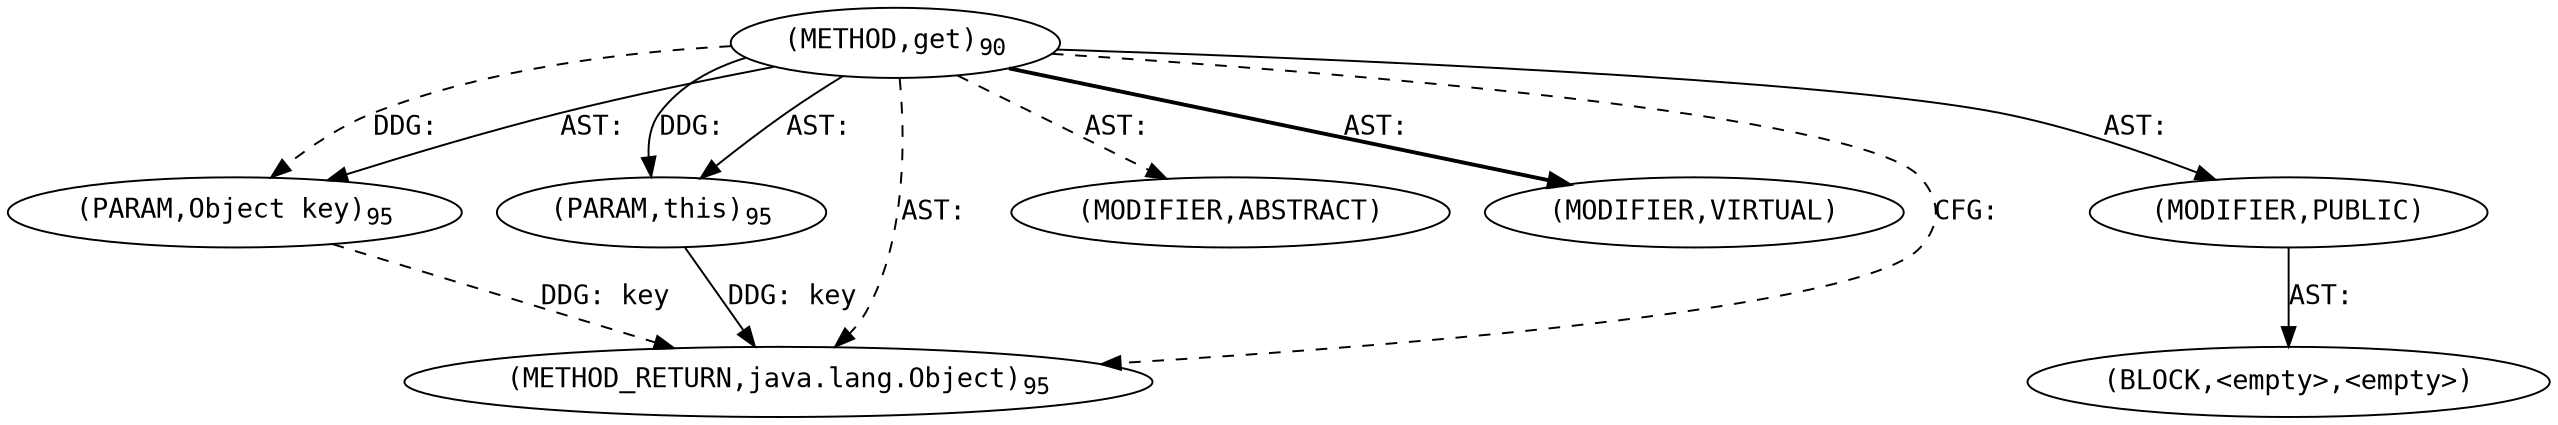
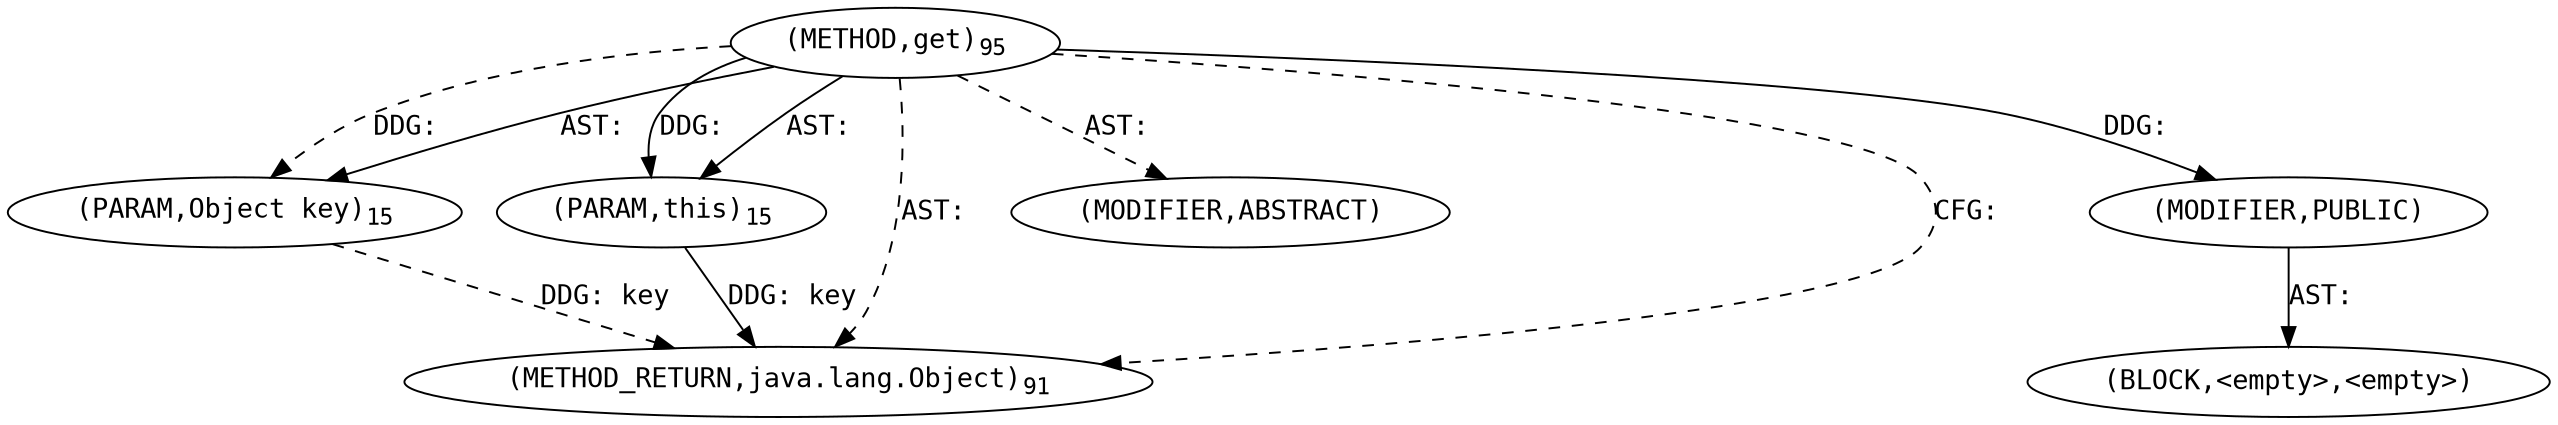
(993, 40) -> (993, 40)
(2144, 128) -> (2144, 128)
(380, 209) -> (380, 209)
(759, 209) -> (759, 209)
(1694, 212) -> none
(1037, 379) -> (1037, 379)
